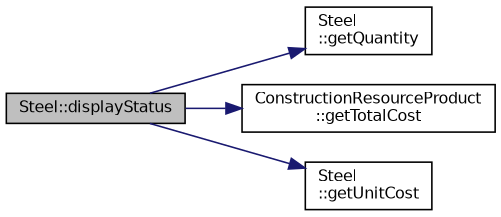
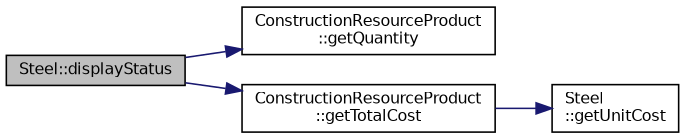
(369, 31) -> (369, 31)
(220, 144) -> (516, 108)
